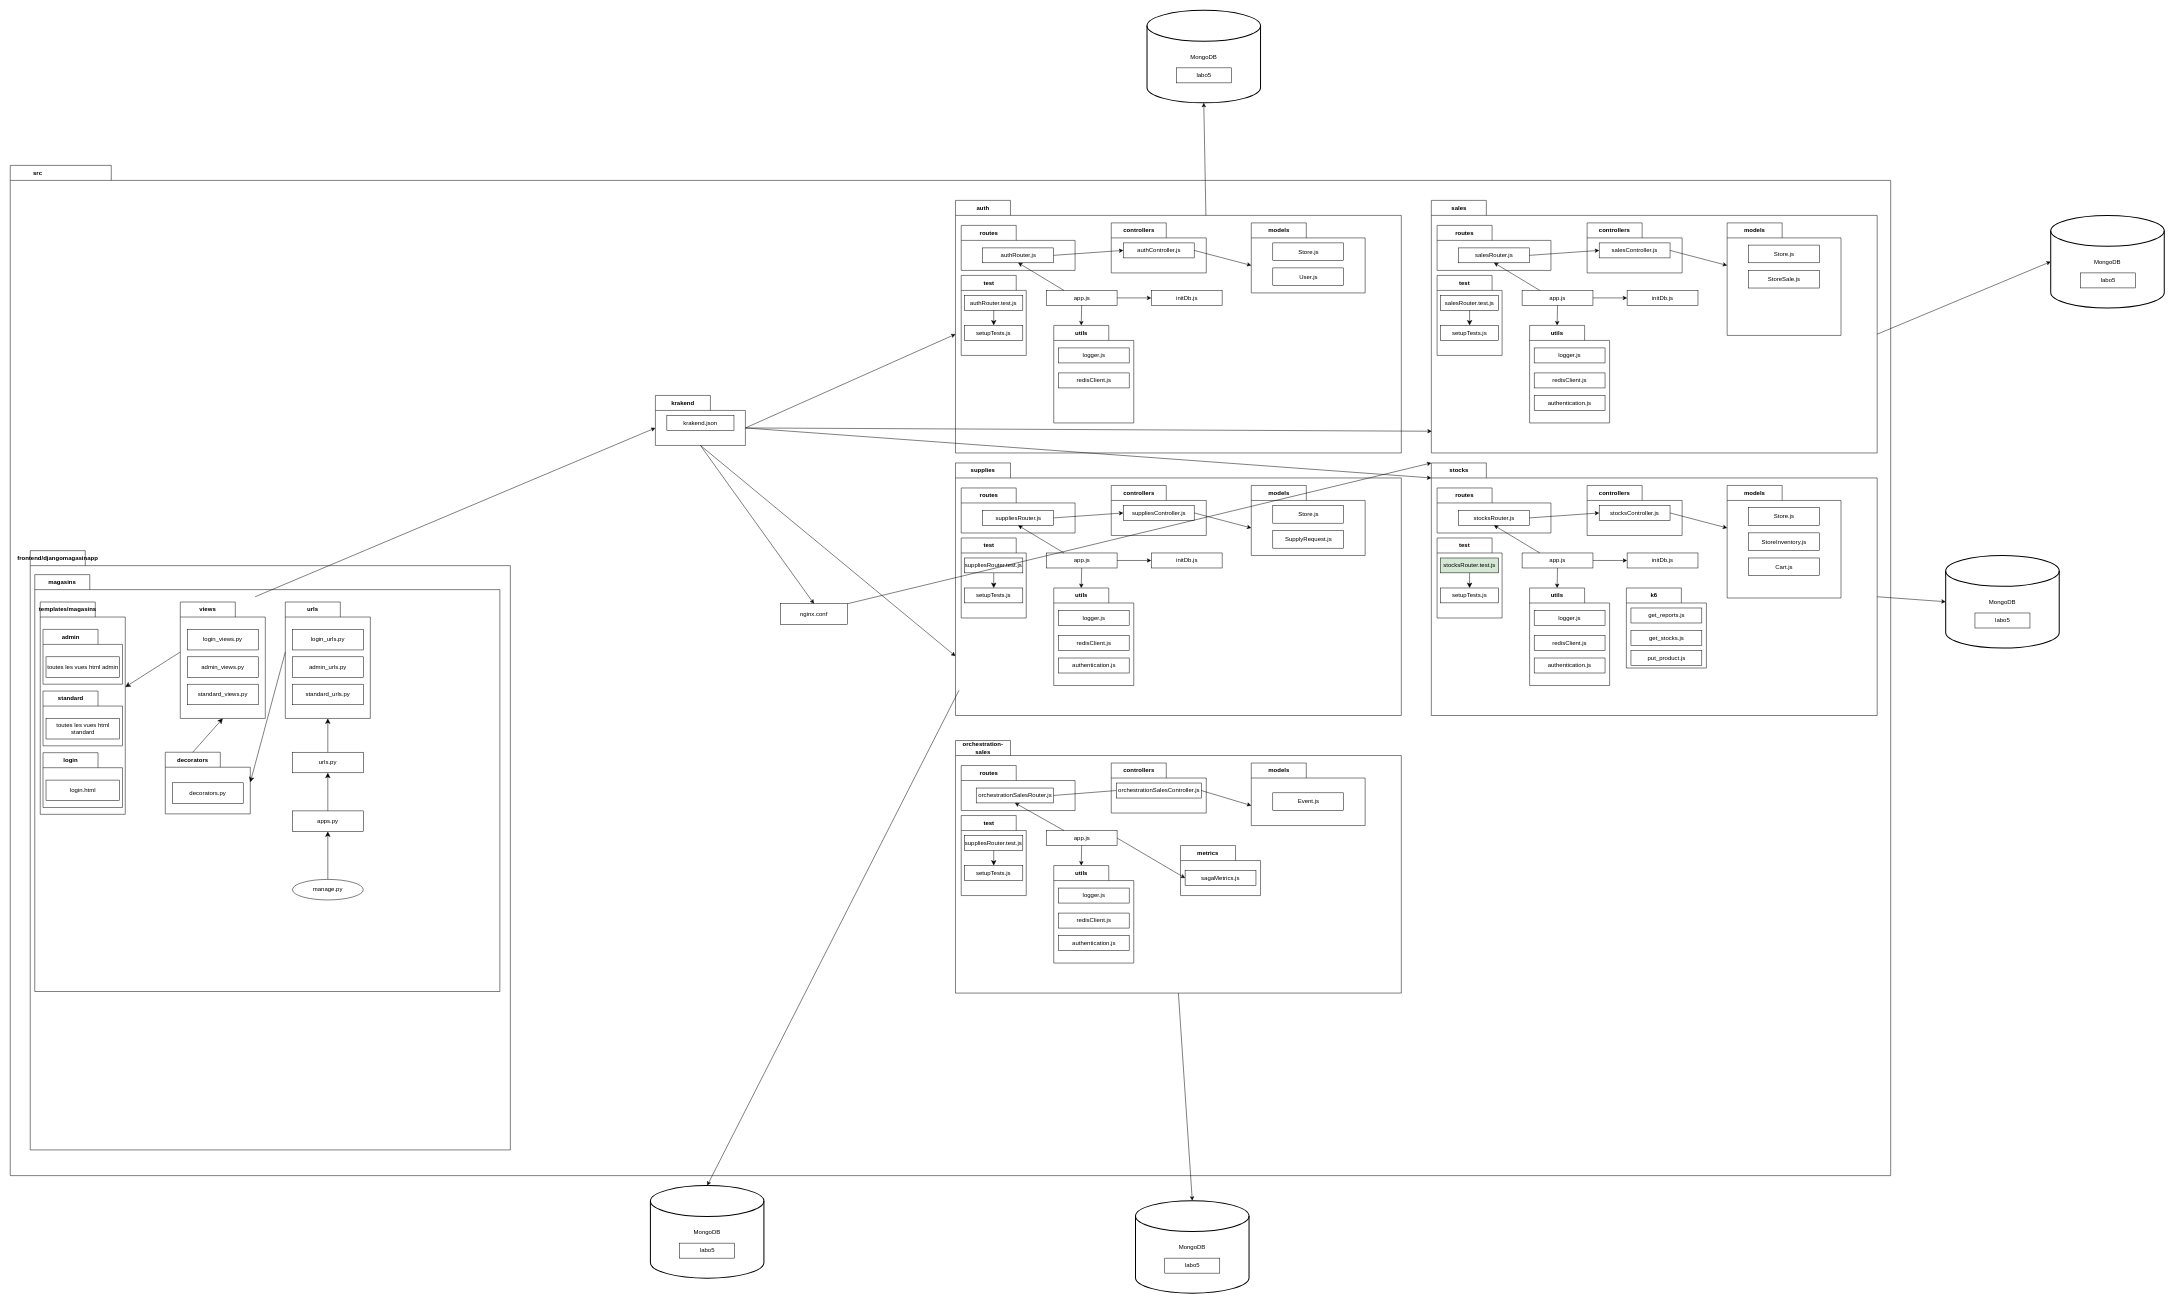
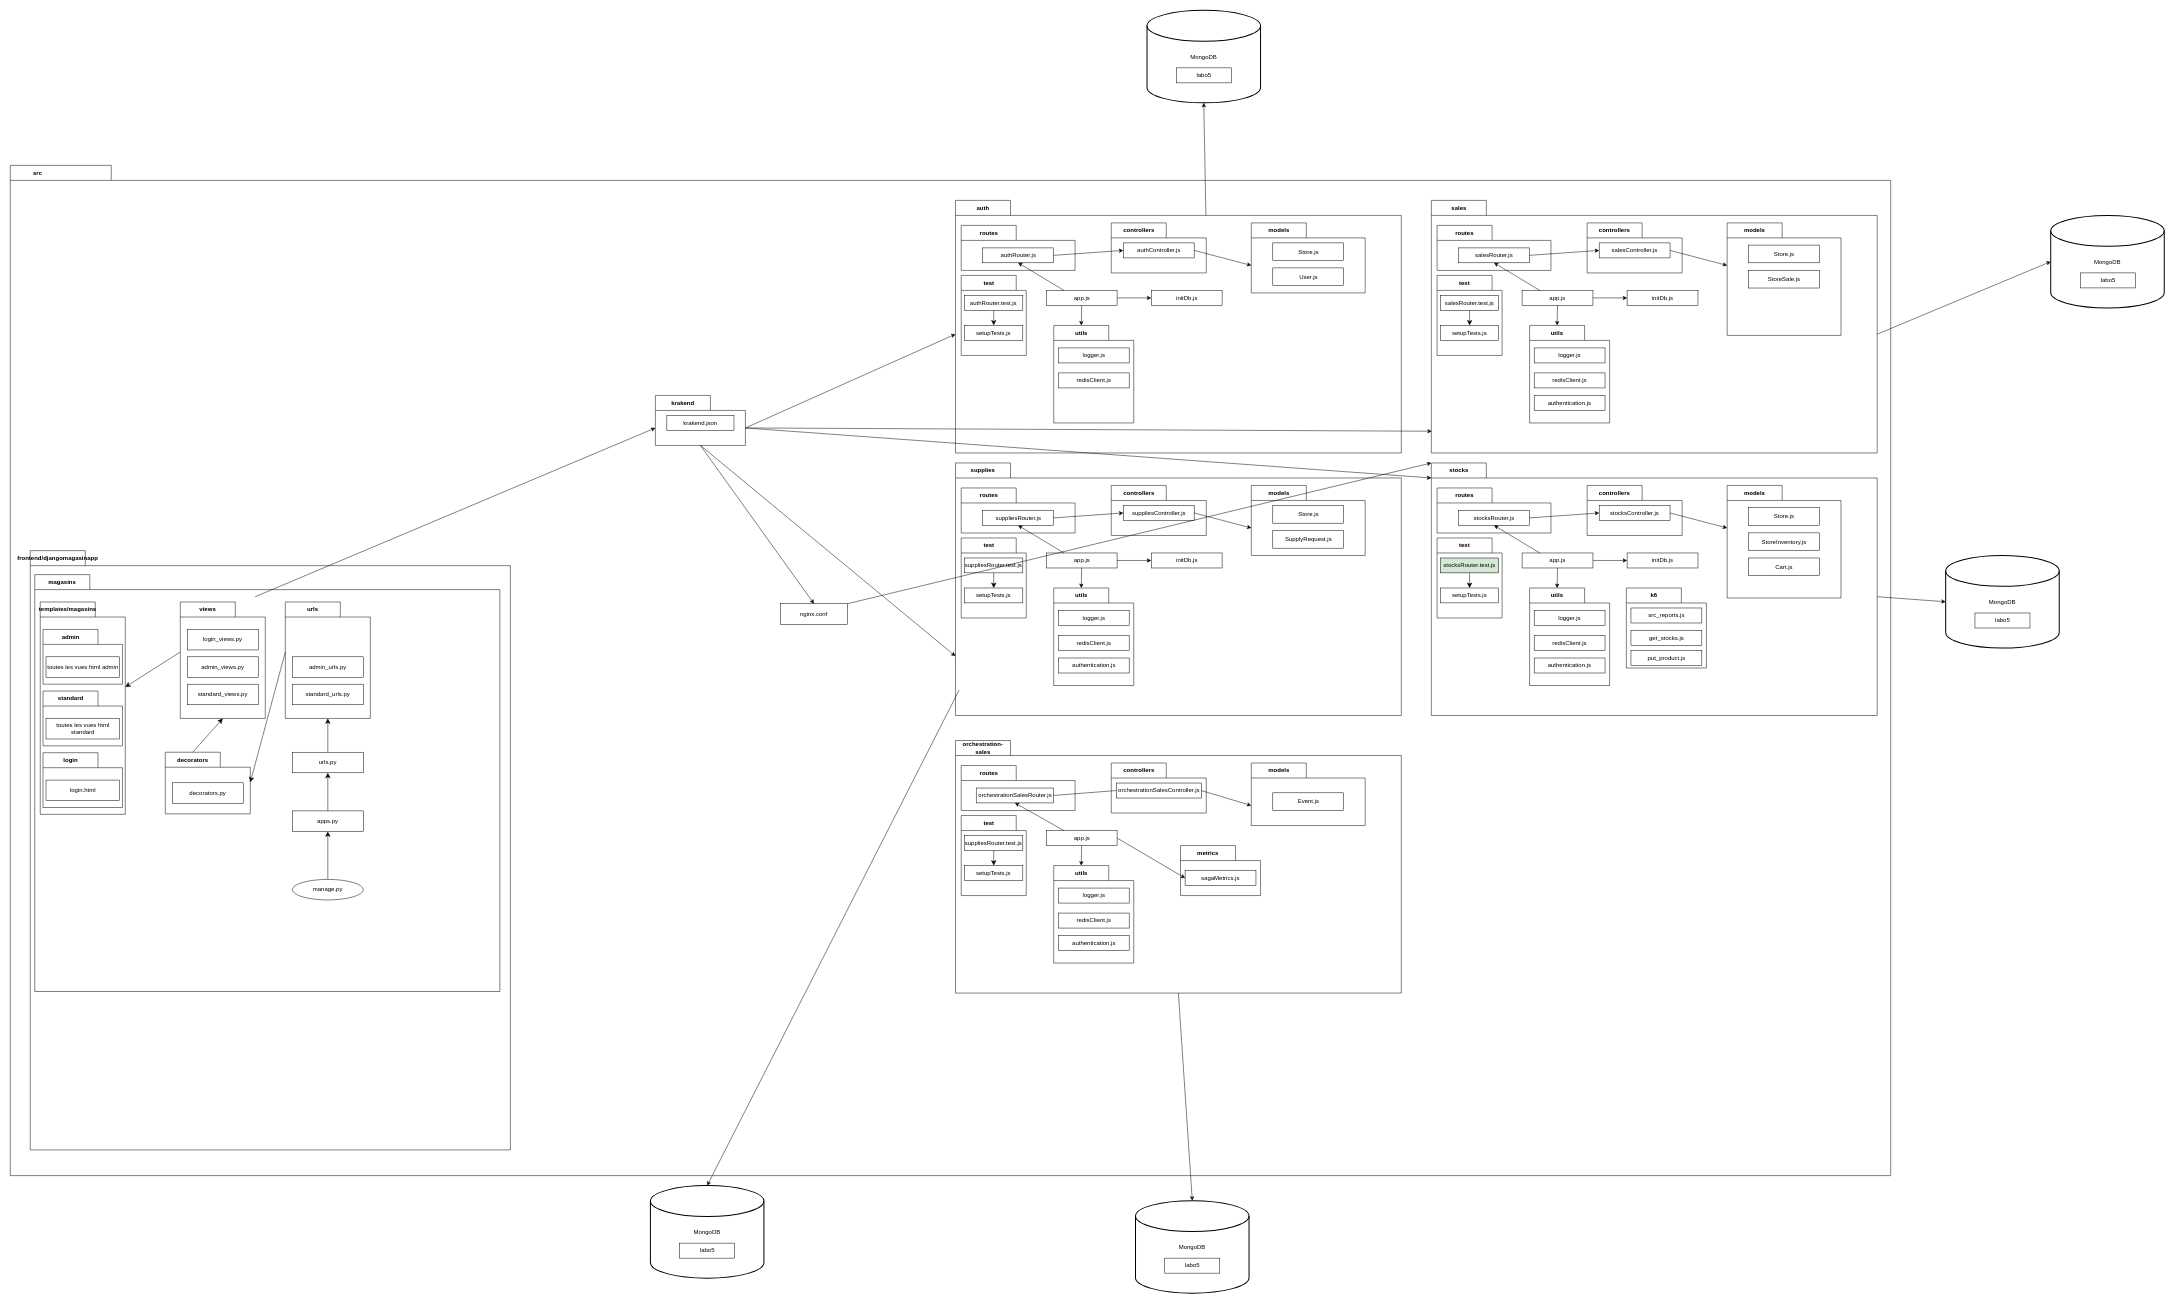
(1666, 615) -> (1666, 615)
(328, 639) -> none
